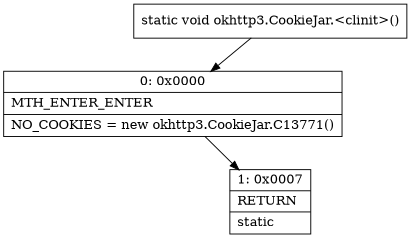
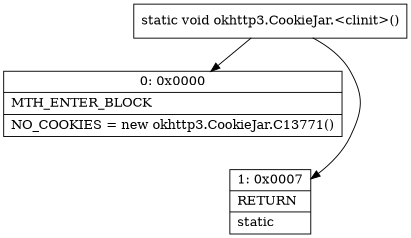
(82, 103) -> (82, 103)
(218, 150) -> (360, 103)
